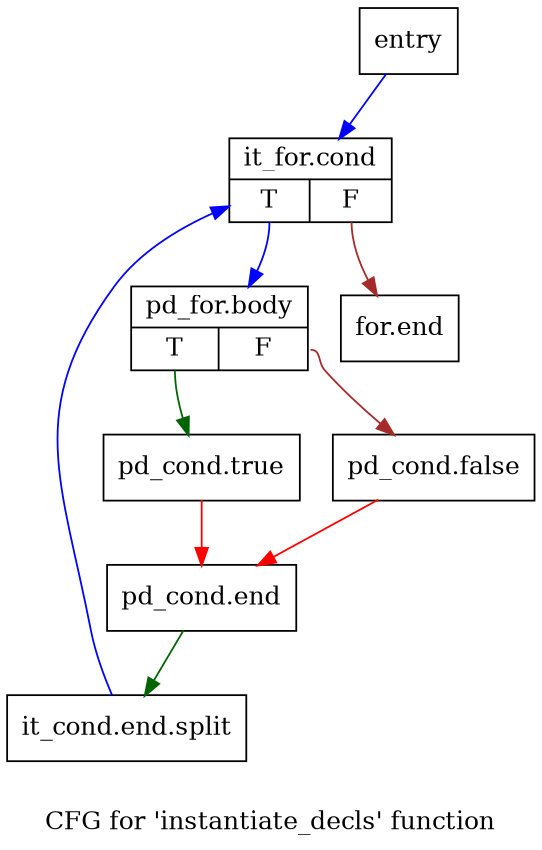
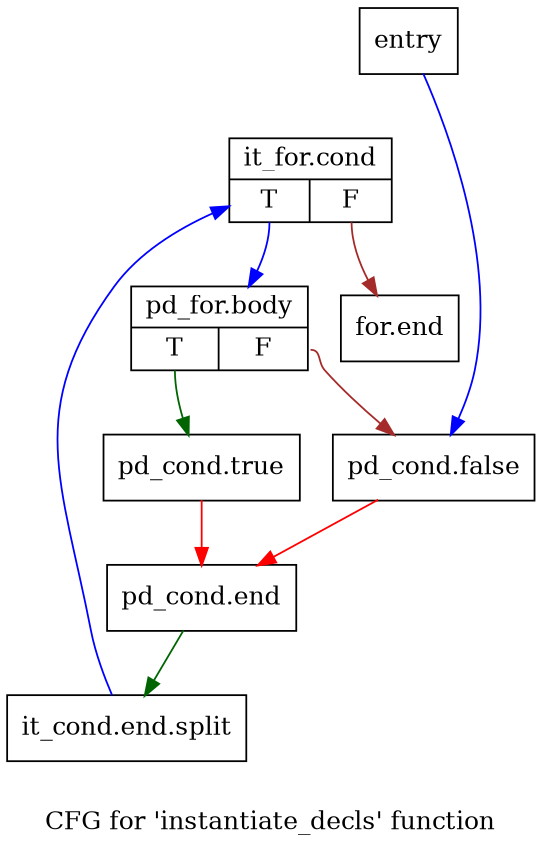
(368, 99) -> (475, 244)
